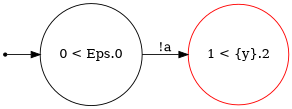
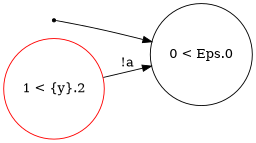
(160, 55) -> (123, 73)
